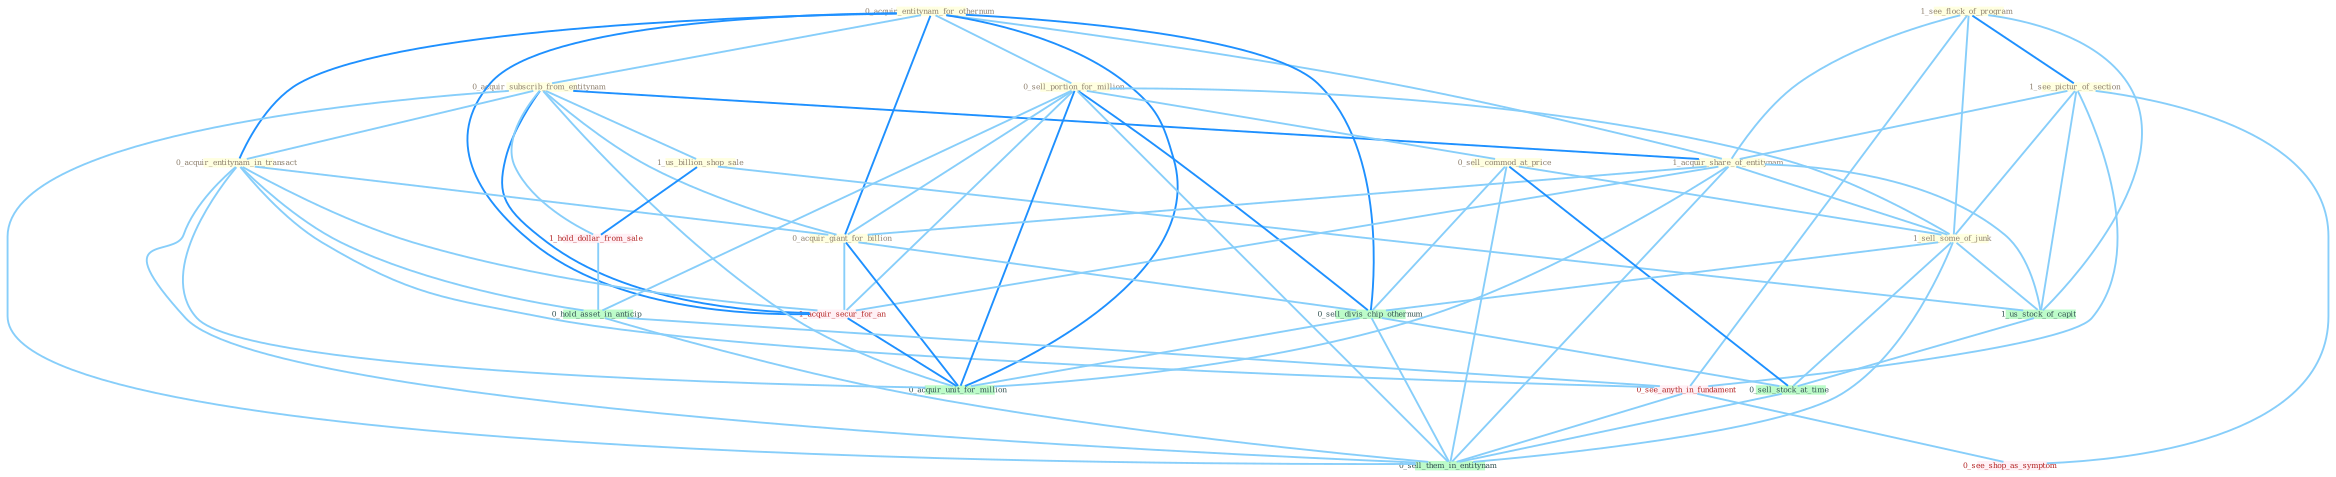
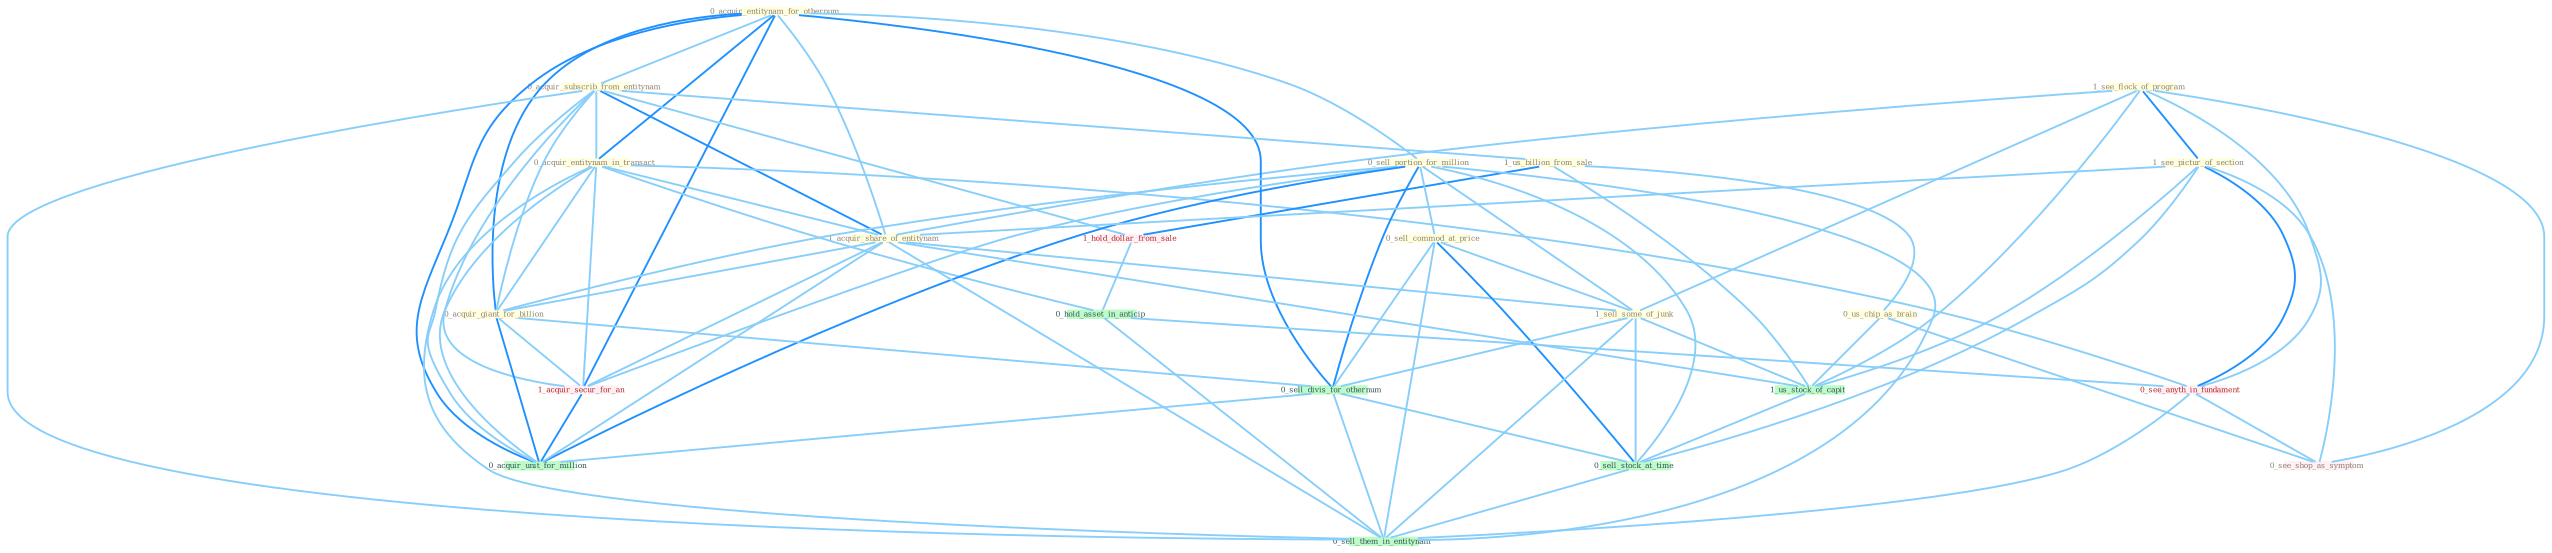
(700, 163) -> (1550, 163)
(2015, 163) -> (1947, 358)
none -> (741, 201)
(837, 201) -> (1661, 276)
none -> (2528, 204)
(589, 267) -> (516, 178)
(1371, 314) -> (1333, 390)
none -> (1882, 314)
(2020, 343) -> (2295, 279)
(2012, 466) -> (2319, 466)
